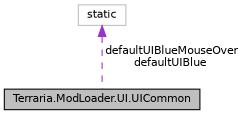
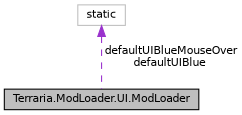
(102, 99) -> (102, 99)
